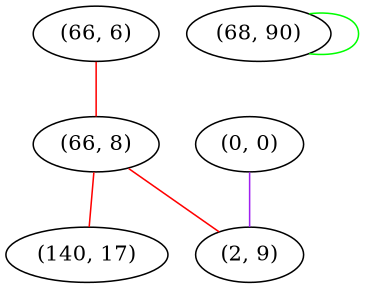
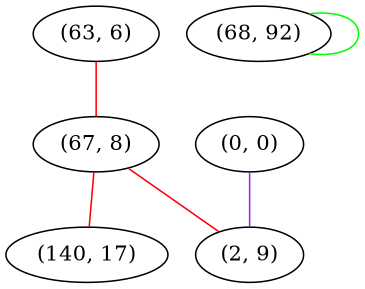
(96, 34) -> (96, 34)
(259, 34) -> (259, 34)
(96, 144) -> (96, 144)
